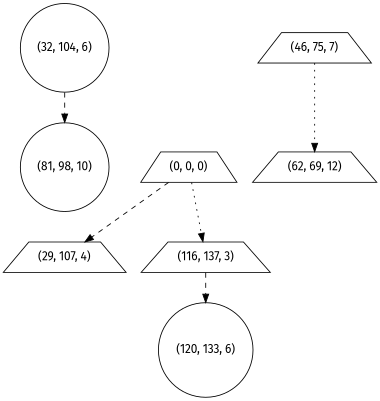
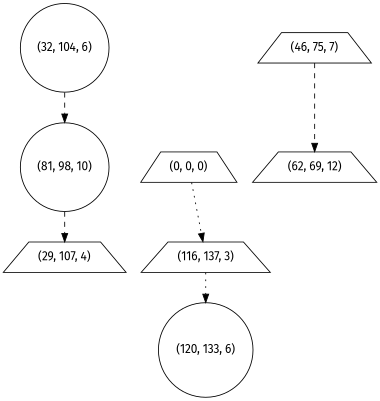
(315, 103) -> (315, 103)
(130, 210) -> (65, 223)
(206, 283) -> (206, 283)
